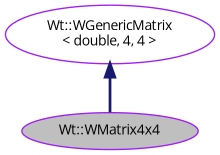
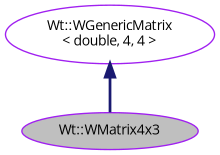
(110, 131) -> (110, 131)
